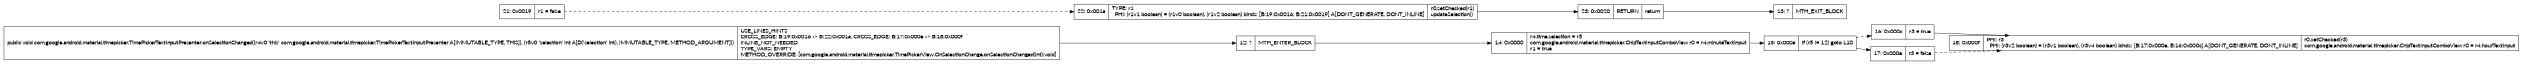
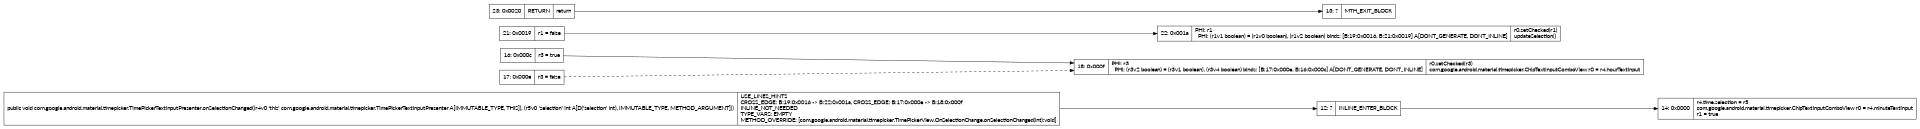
(1124, 9) -> (1205, 30)
(817, 12) -> (859, 34)
(1526, 12) -> none
(1285, 43) -> (1368, 108)
(1810, 43) -> none
